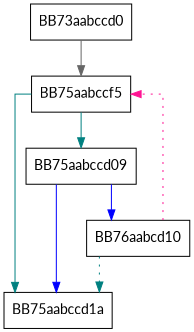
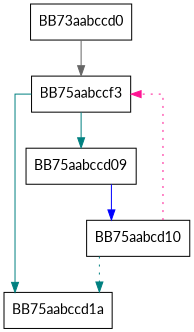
(81, 94) -> (81, 94)
(56, 233) -> none
(138, 238) -> (138, 238)
